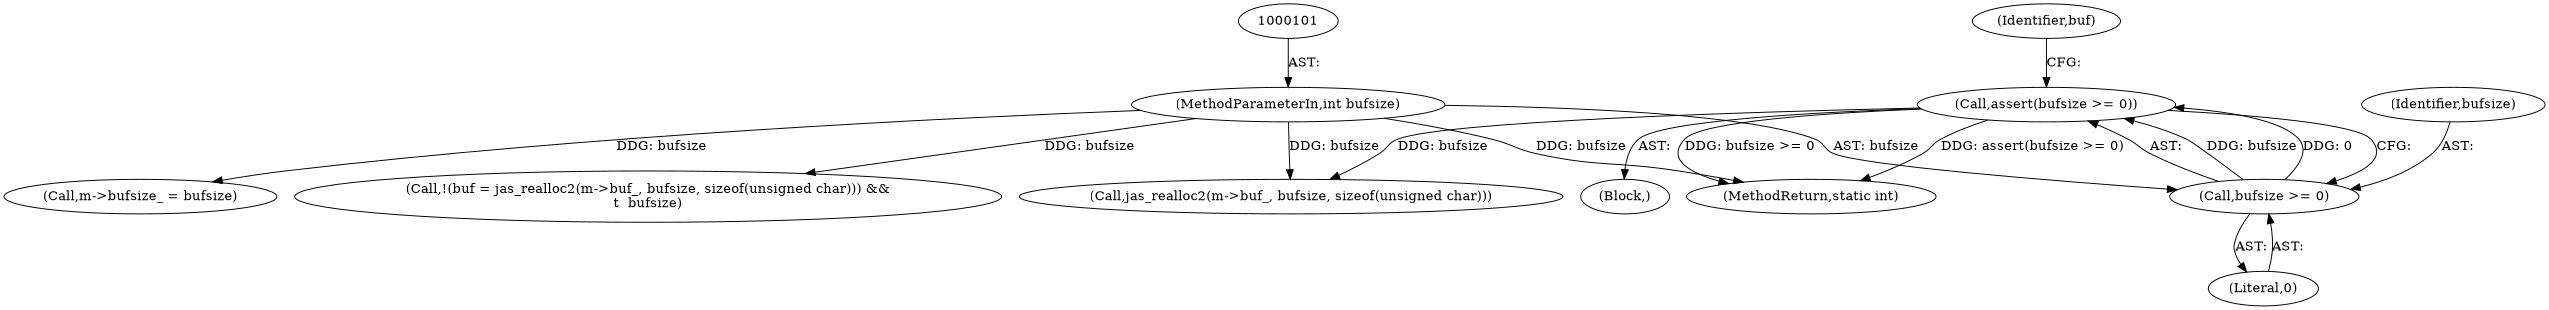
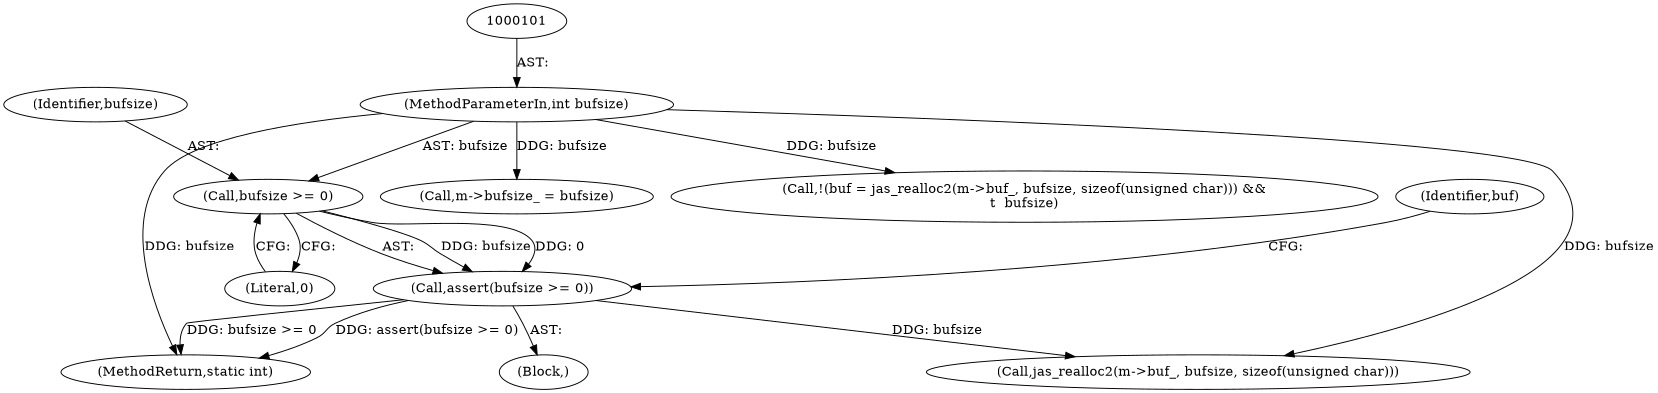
(2304, 122) -> none
(2254, 247) -> (321, 247)
(2290, 247) -> (275, 247)
